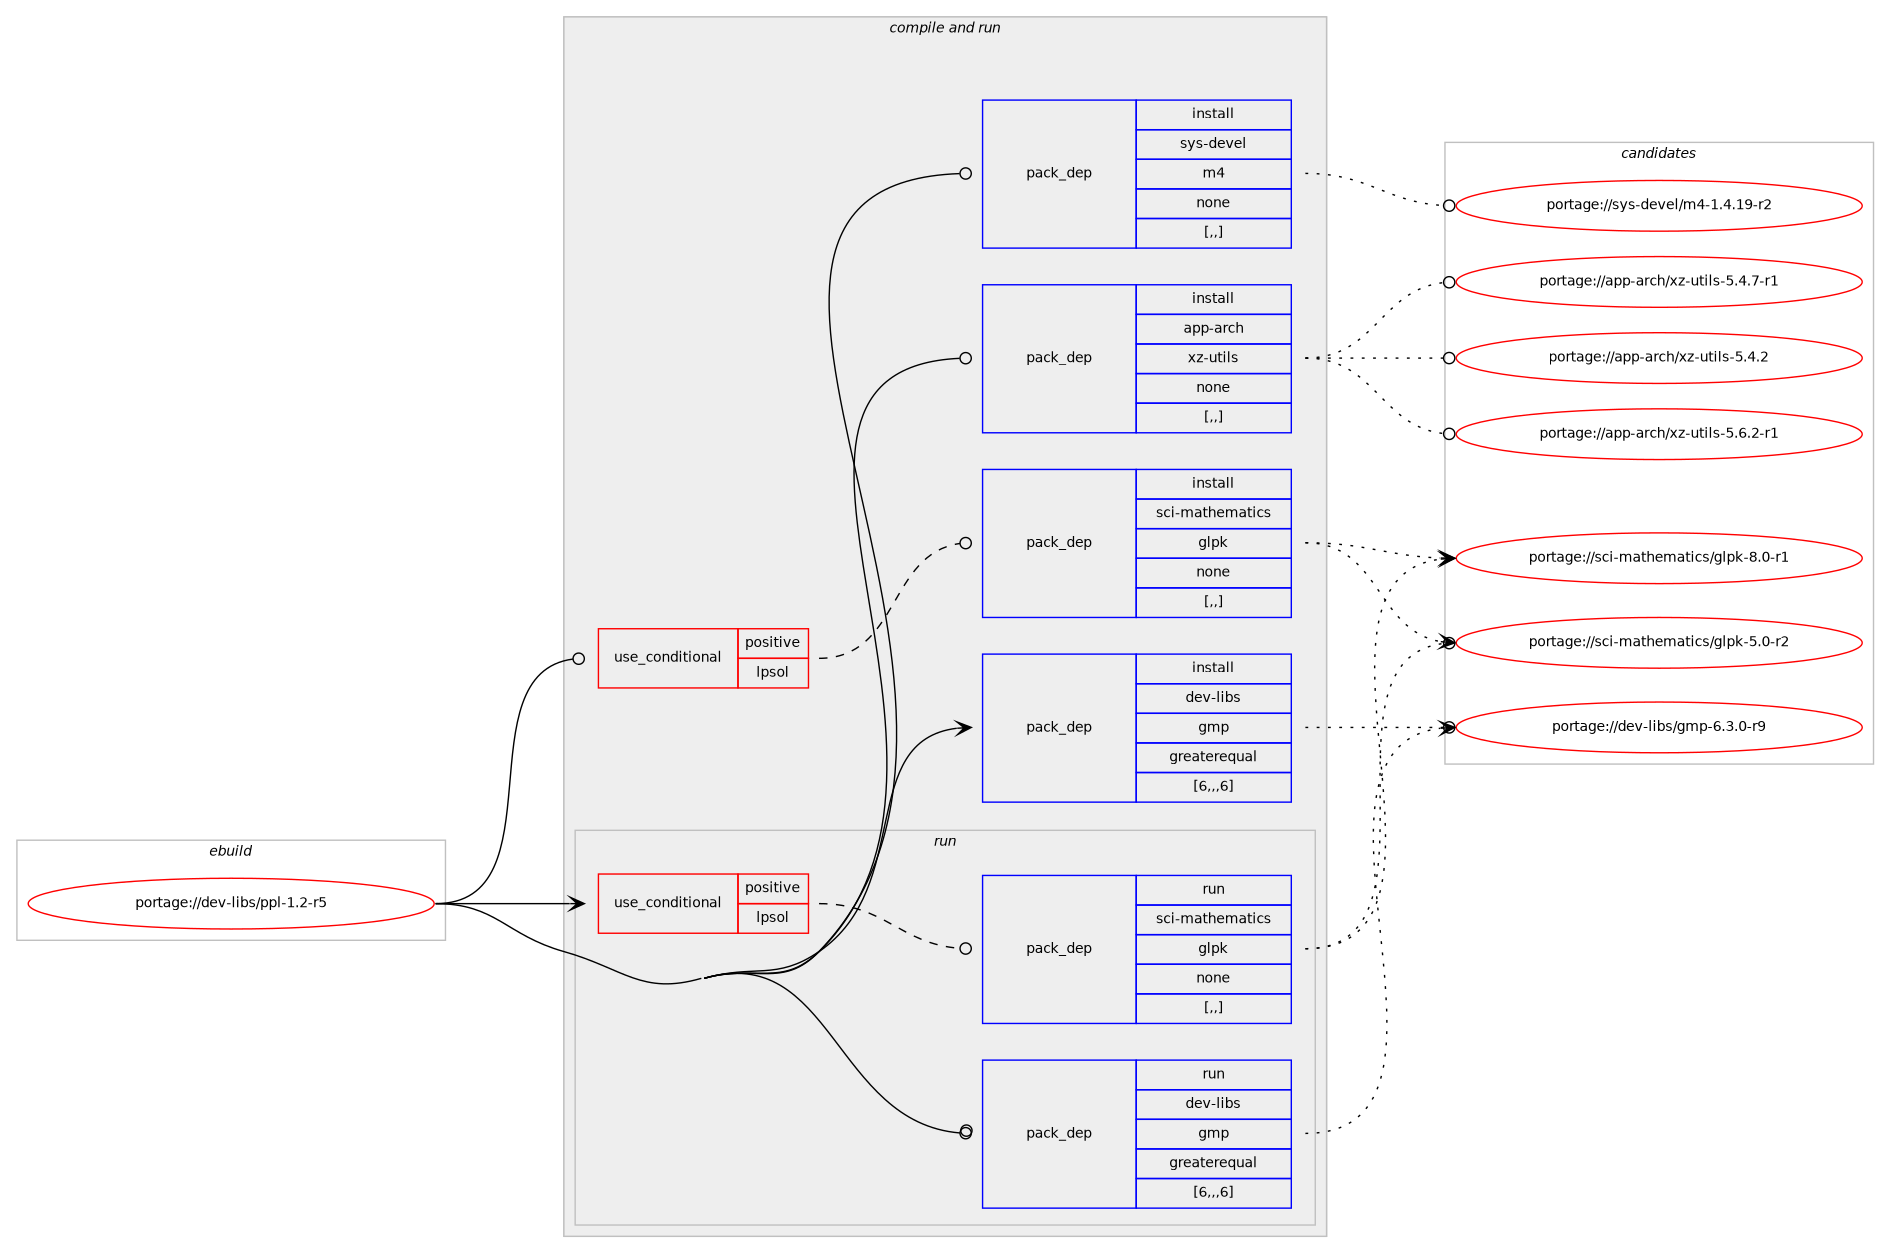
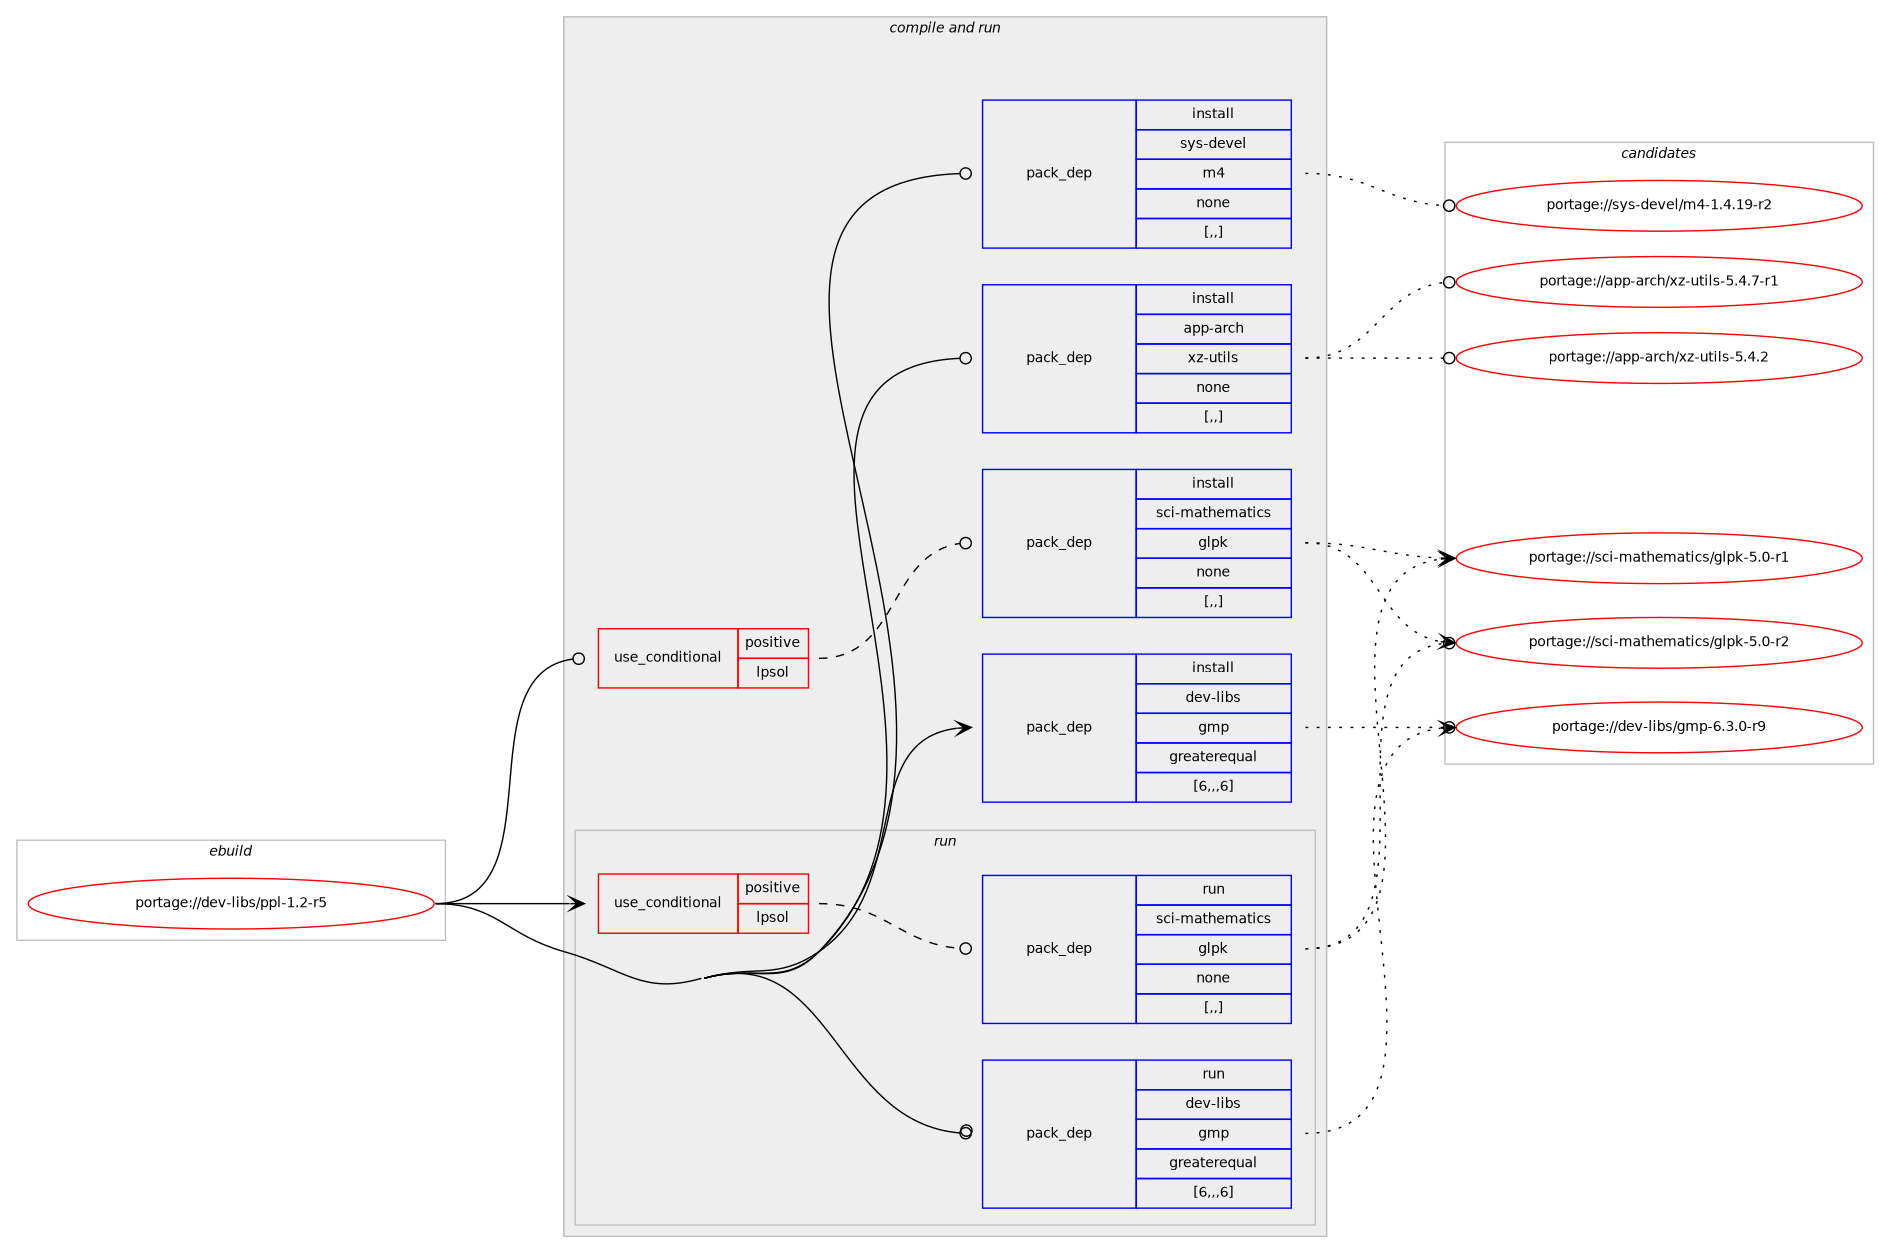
(1659, 434) -> none
(1659, 558) -> (1659, 558)
